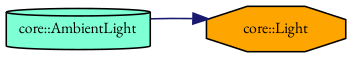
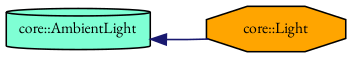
(172, 18) -> (188, 40)
